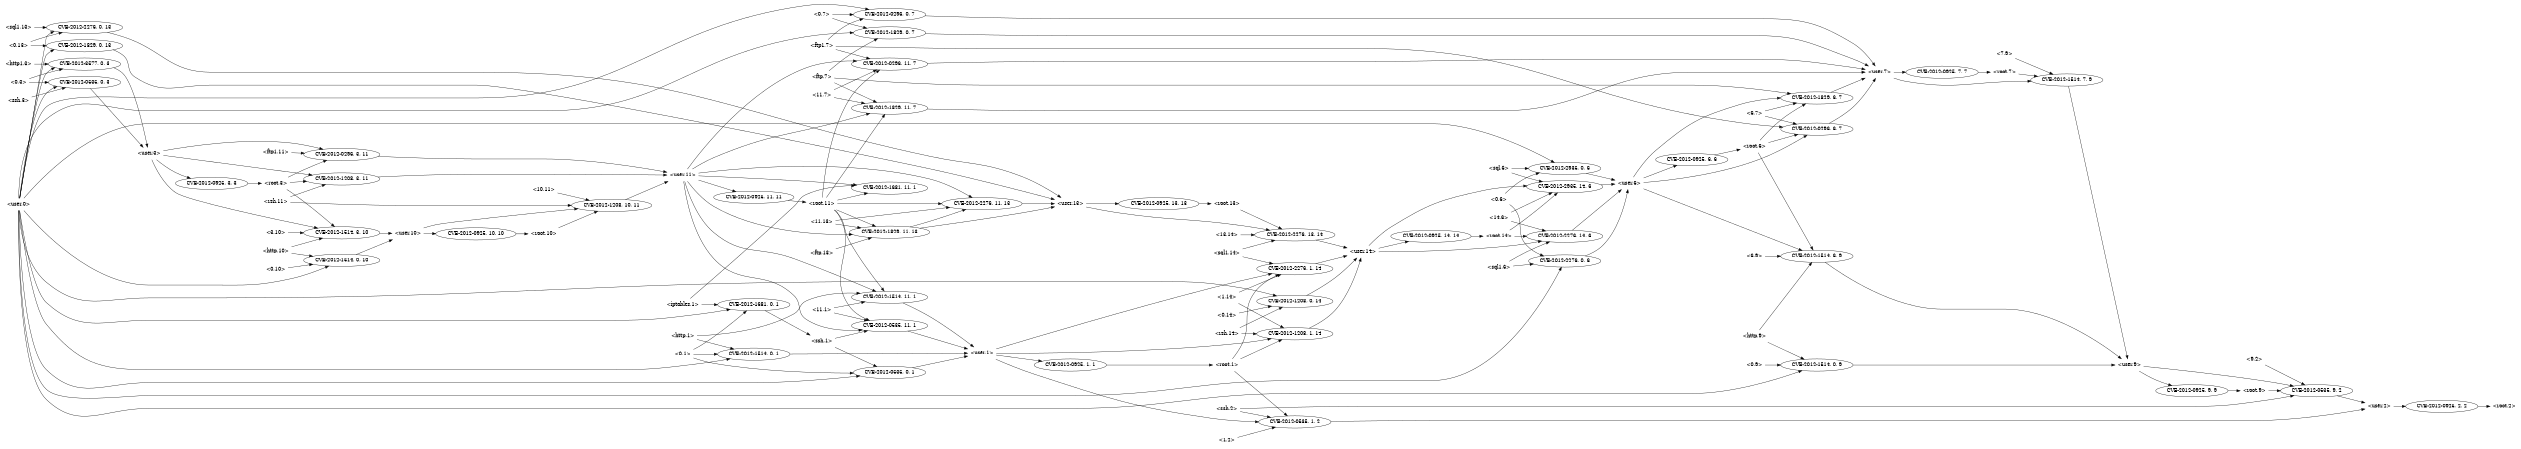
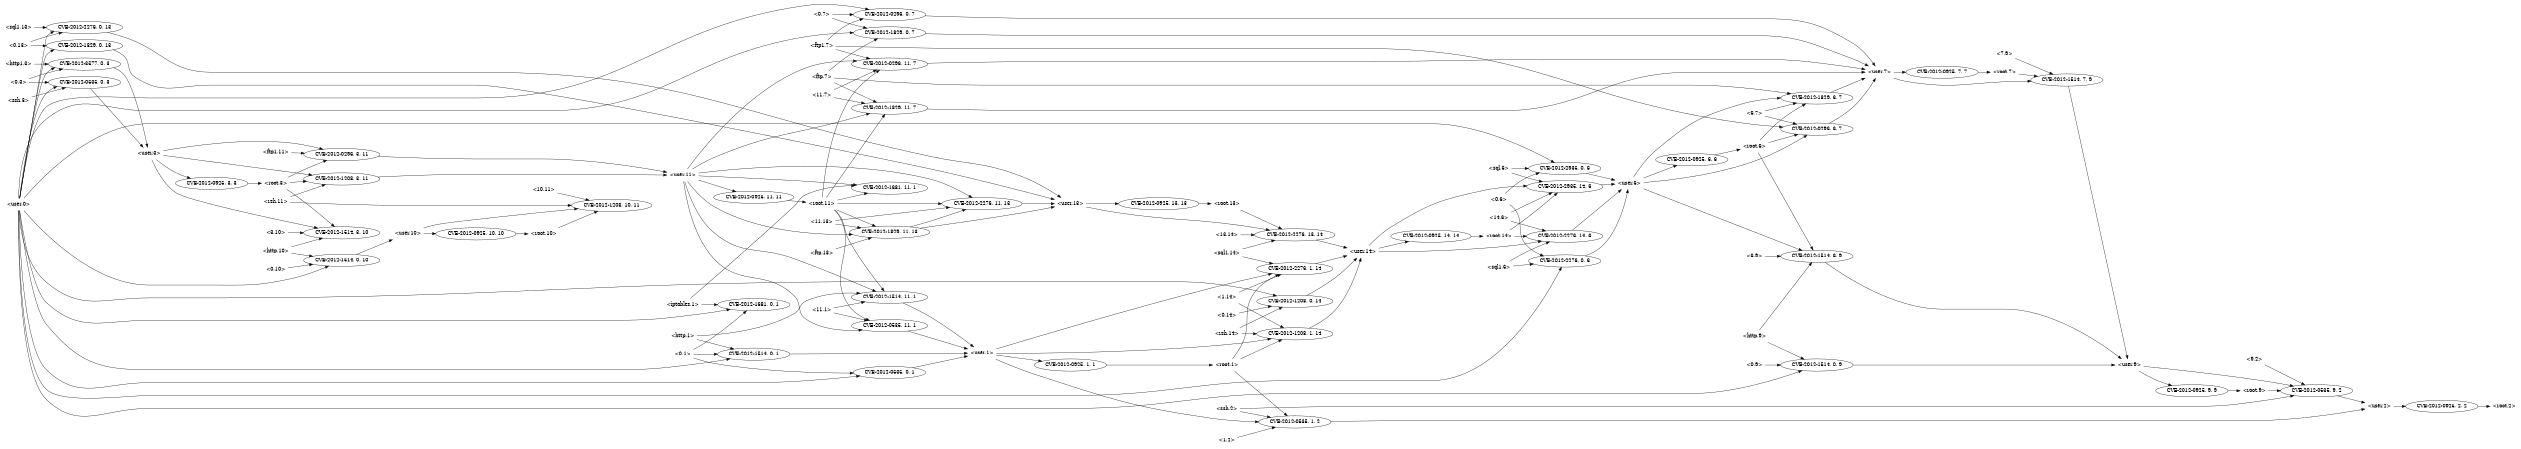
(645, 191) -> none
(384, 233) -> none
(822, 341) -> none
